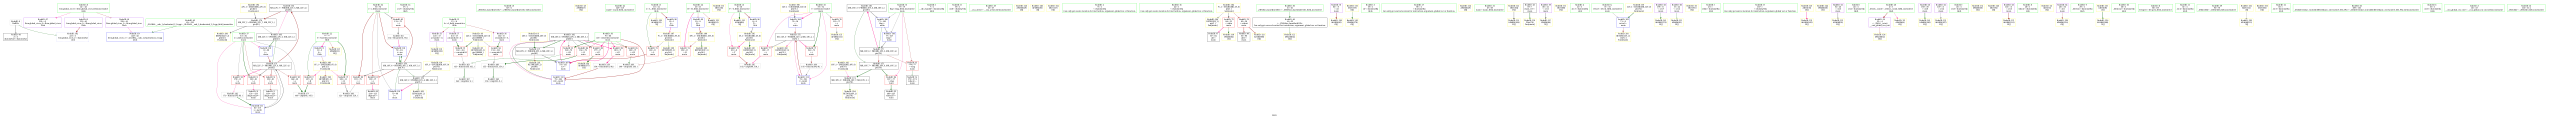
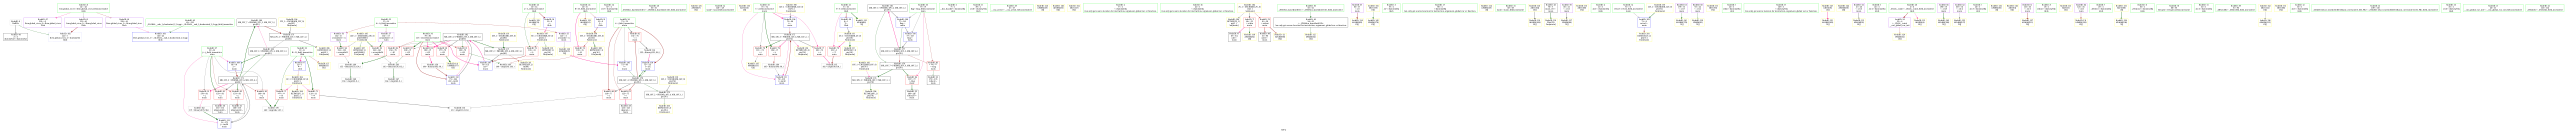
(297, 41) -> (246, 52)
none -> (774, 44)
(271, 72) -> (238, 86)
(407, 87) -> (593, 62)
